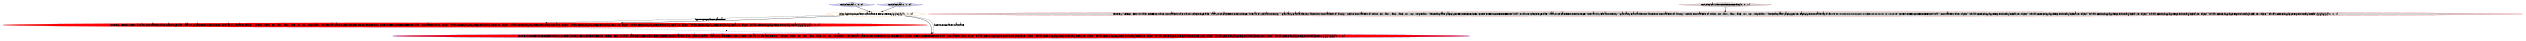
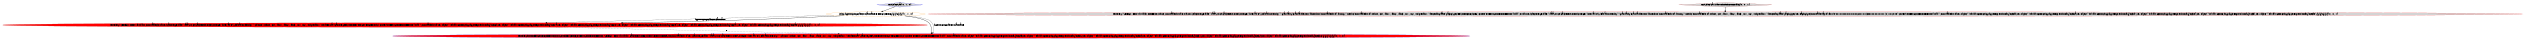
(852, 5) -> none
